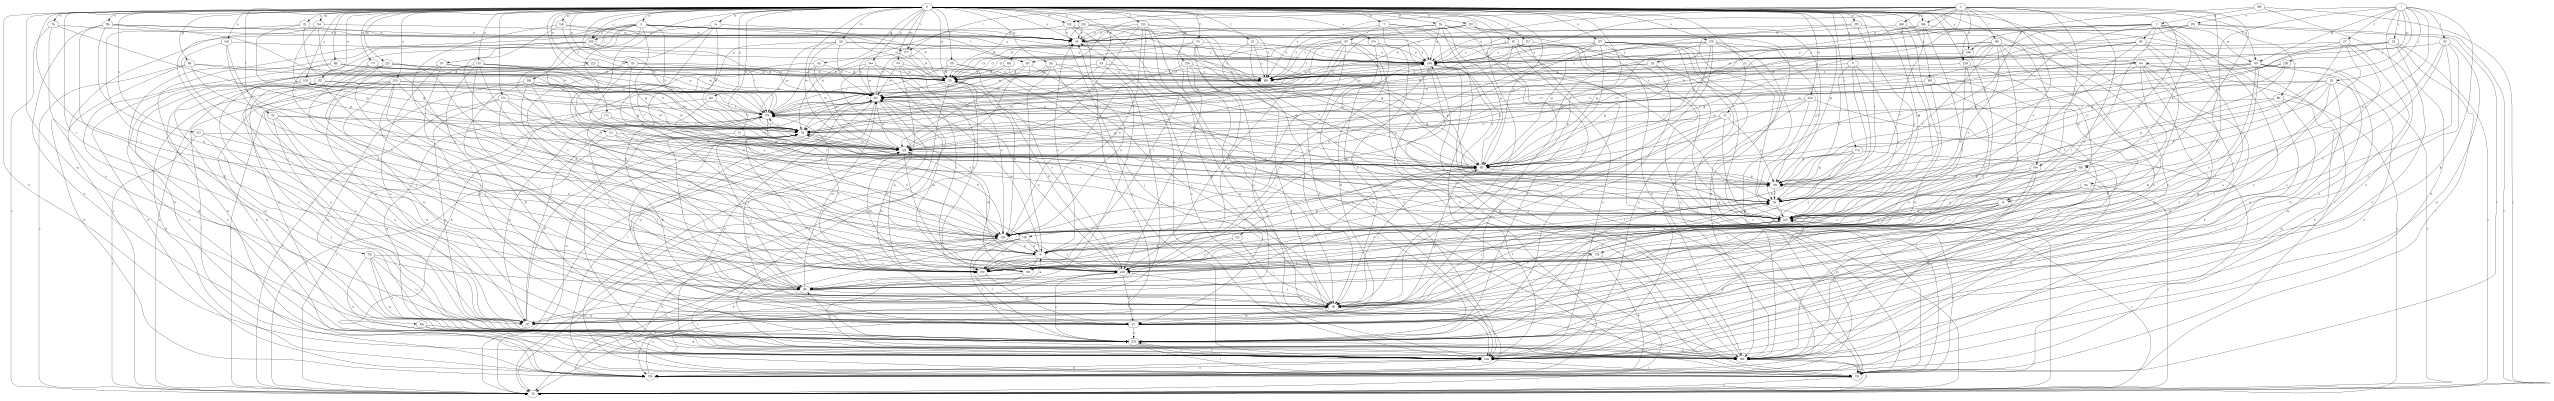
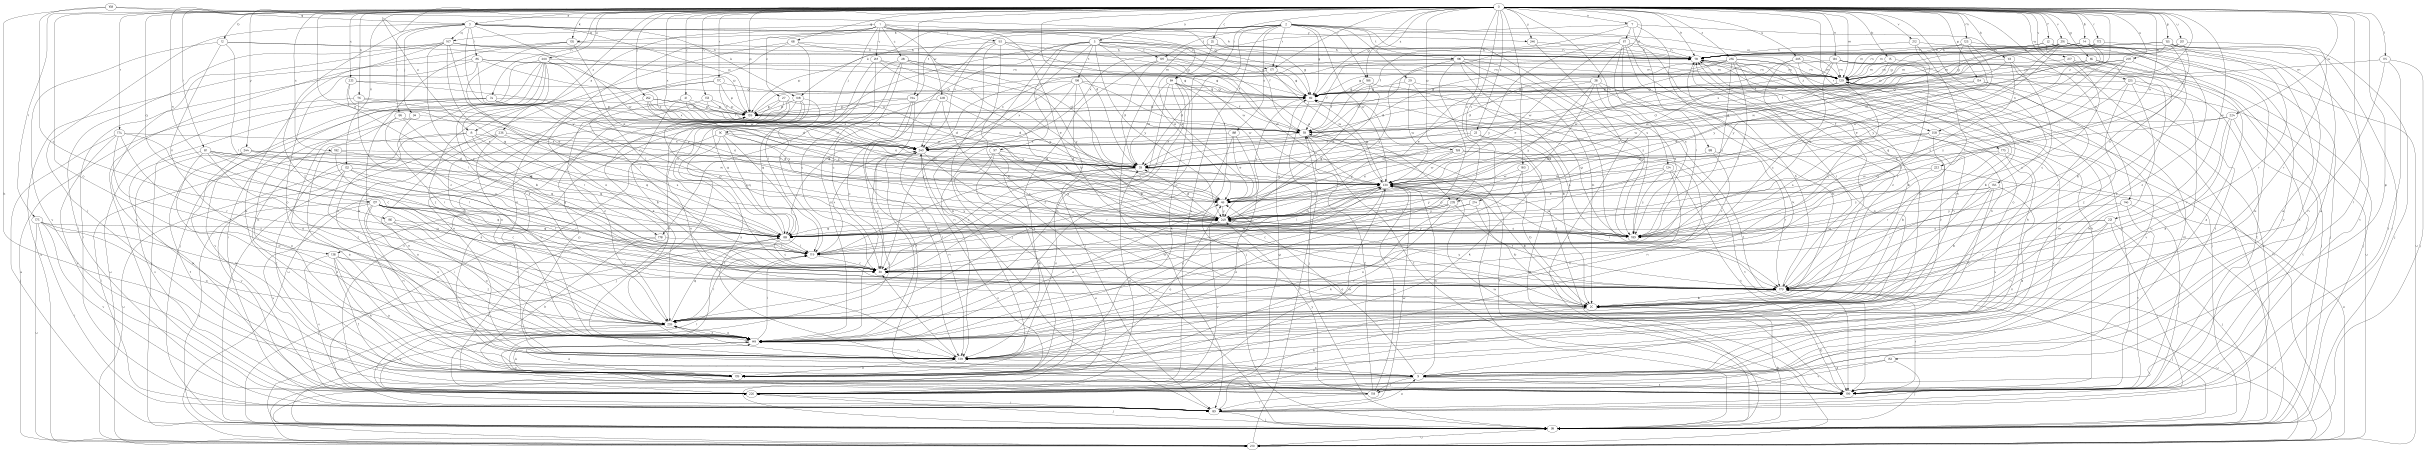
(1906, 11) -> (985, 9)
